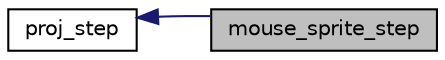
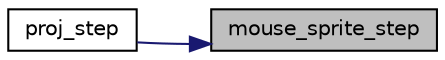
(184, 16) -> (163, 43)
